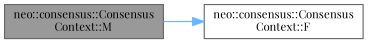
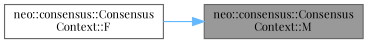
(178, 22) -> (178, 22)
